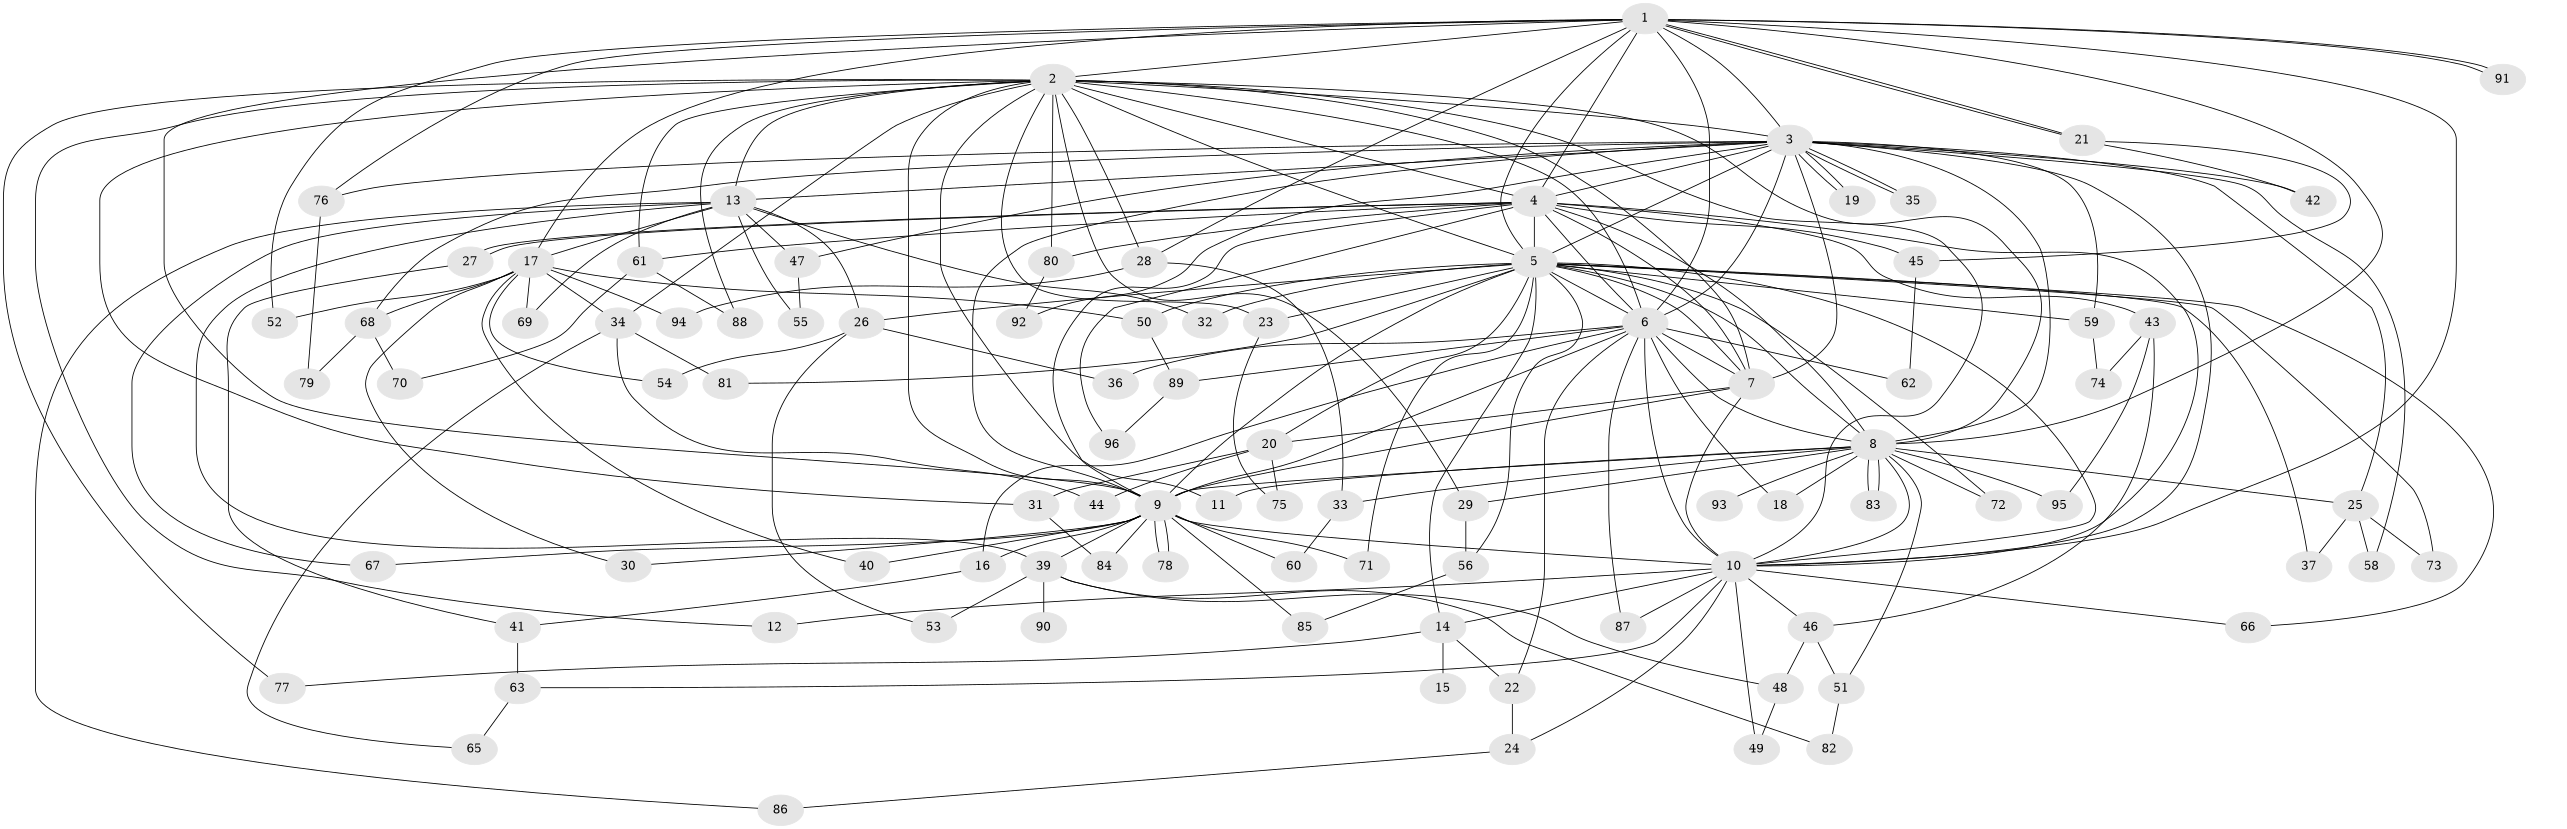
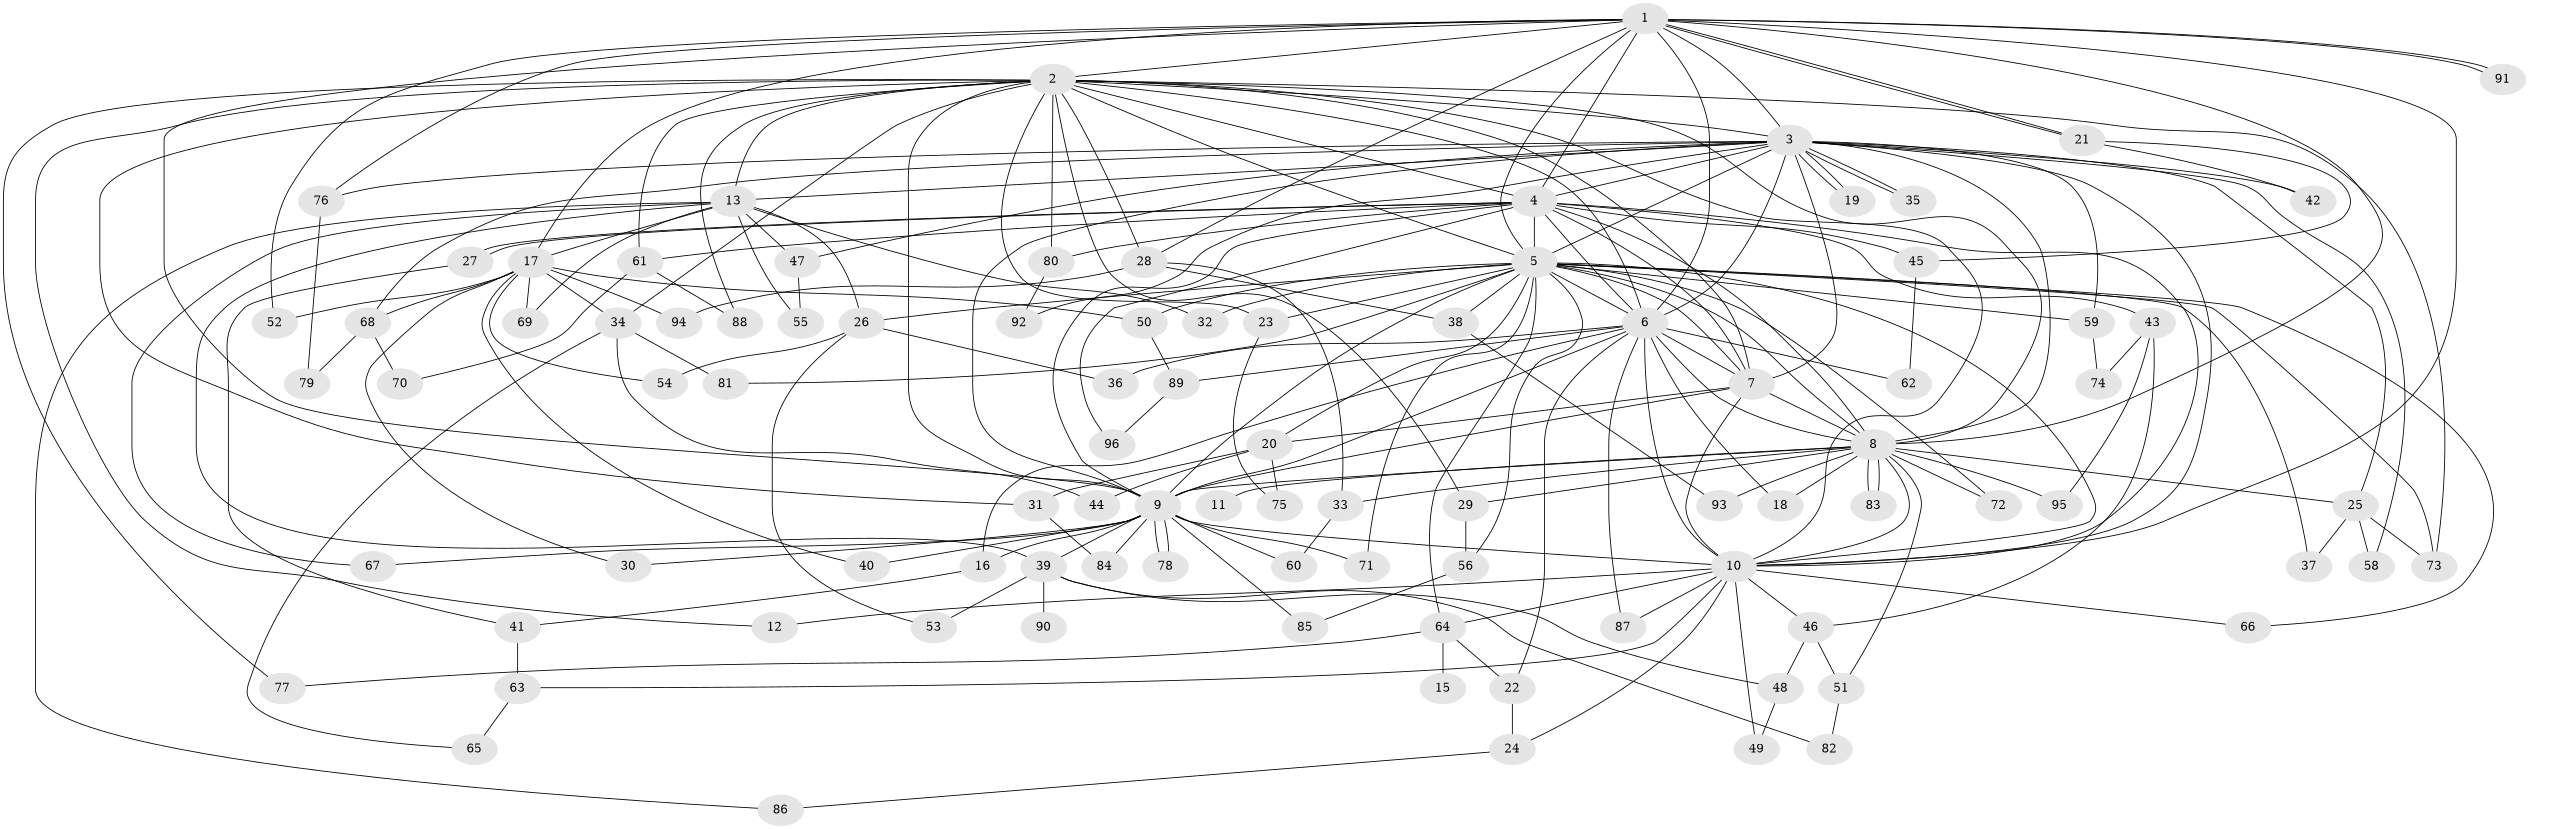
(968, 319) -> (1918, 108)
none -> (1456, 323)
none -> (1813, 414)
(1443, 628) -> (1443, 628)
